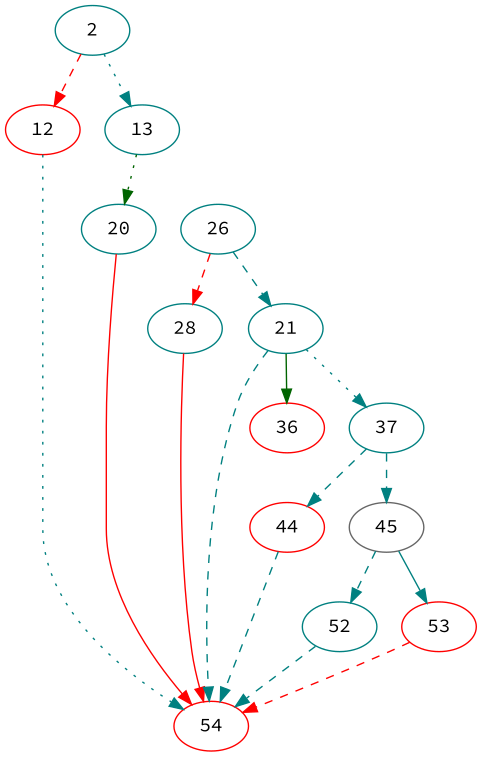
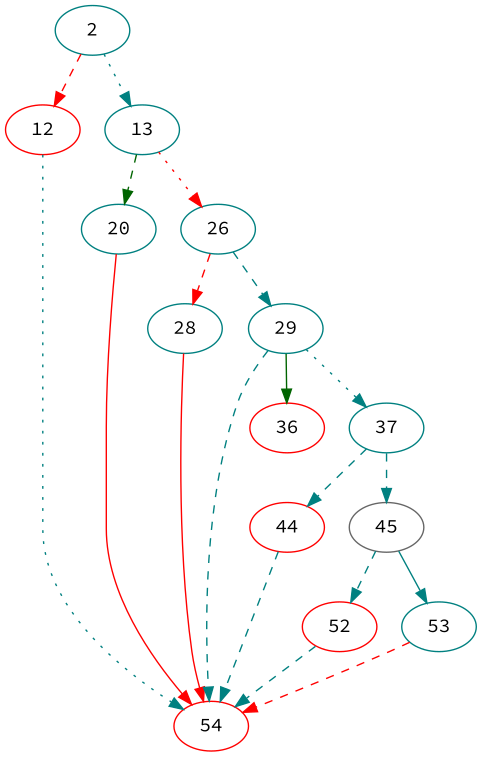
(132, 172) -> (132, 172)
none -> (176, 174)
(286, 329) -> (286, 329)
(340, 627) -> (340, 627)
(439, 627) -> (439, 627)
